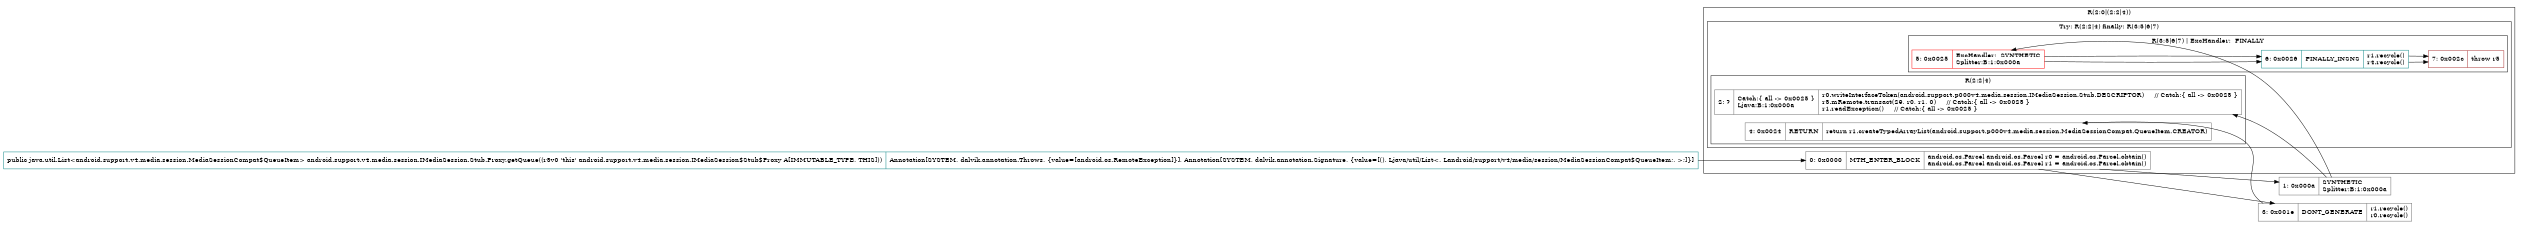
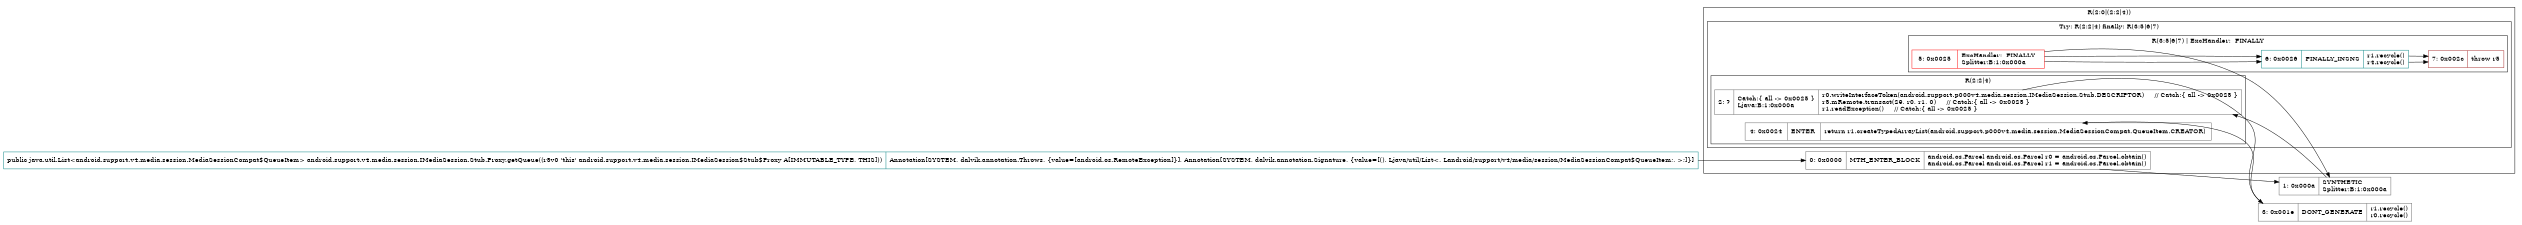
(2202, 53) -> (2217, 66)
(1998, 55) -> (1998, 55)
(1804, 131) -> (1803, 131)
(2154, 186) -> (2181, 86)
